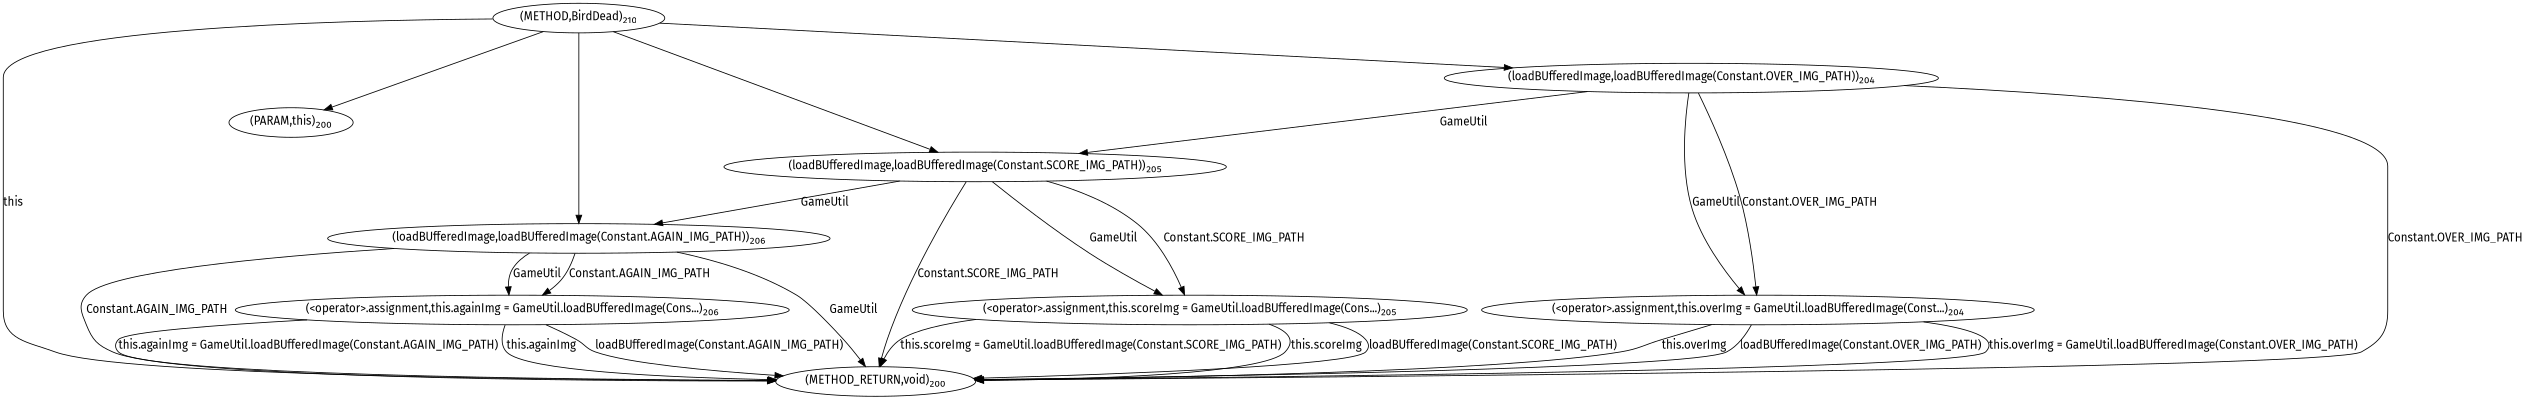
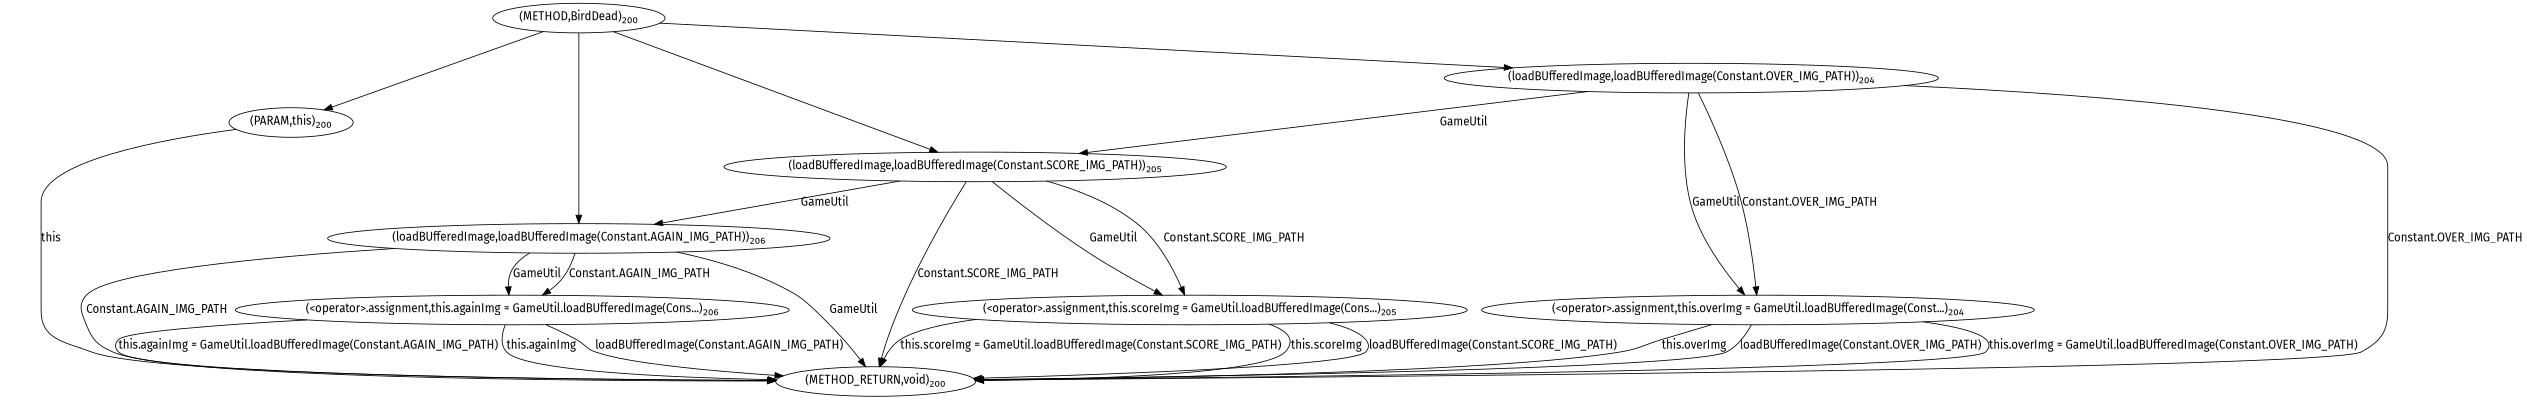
(630, 17) -> (630, 17)
(13, 334) -> (98, 353)
